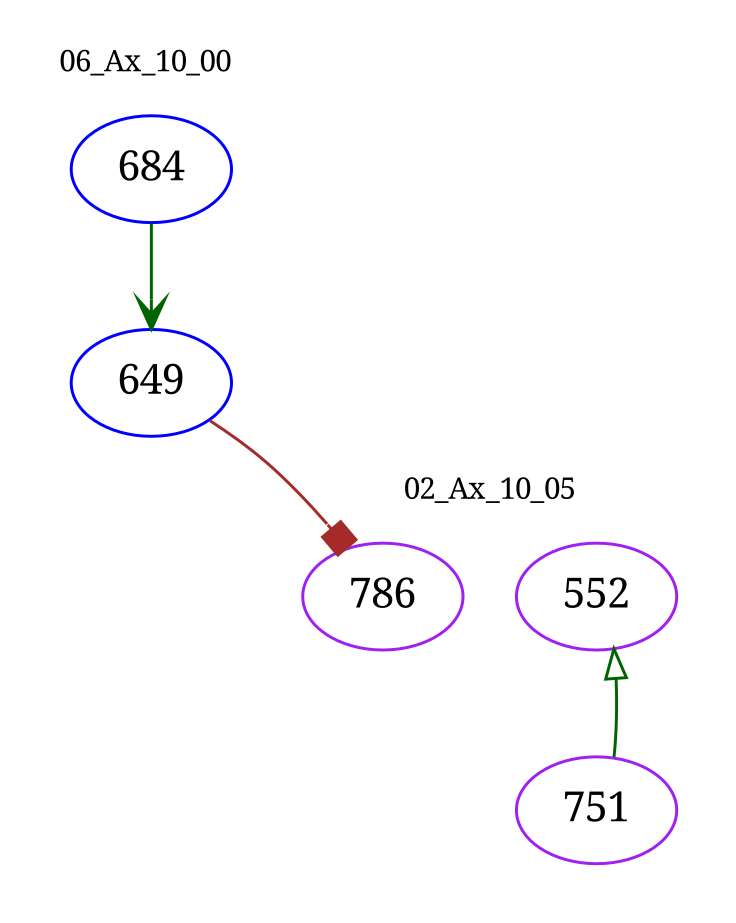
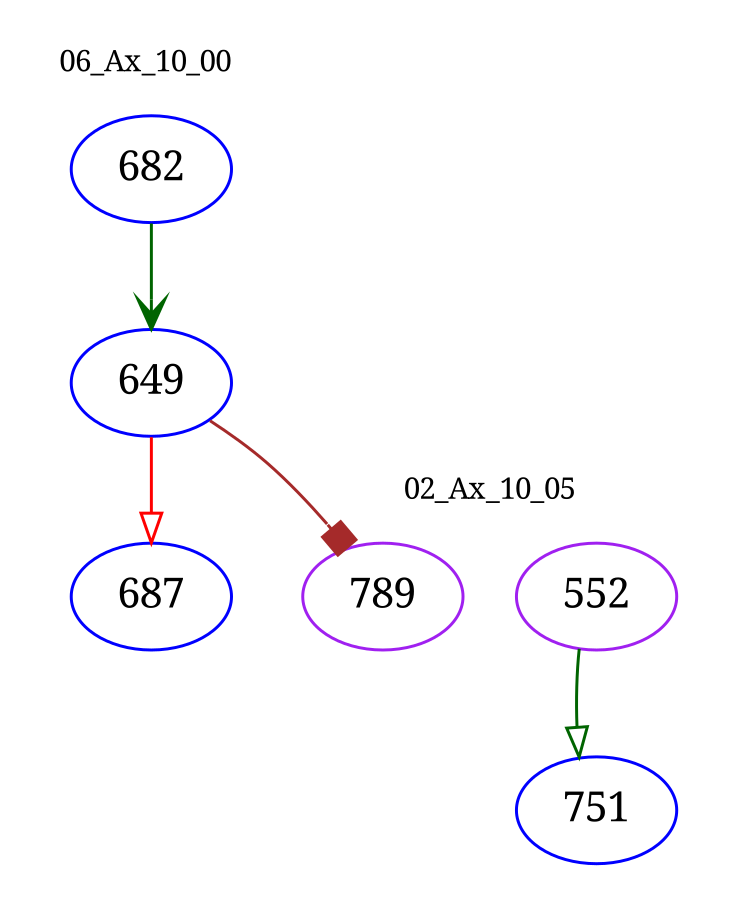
(151, 169) -> (151, 169)
none -> (151, 597)
(383, 597) -> (383, 597)
(616, 718) -> (577, 688)
(597, 810) -> (597, 810)
